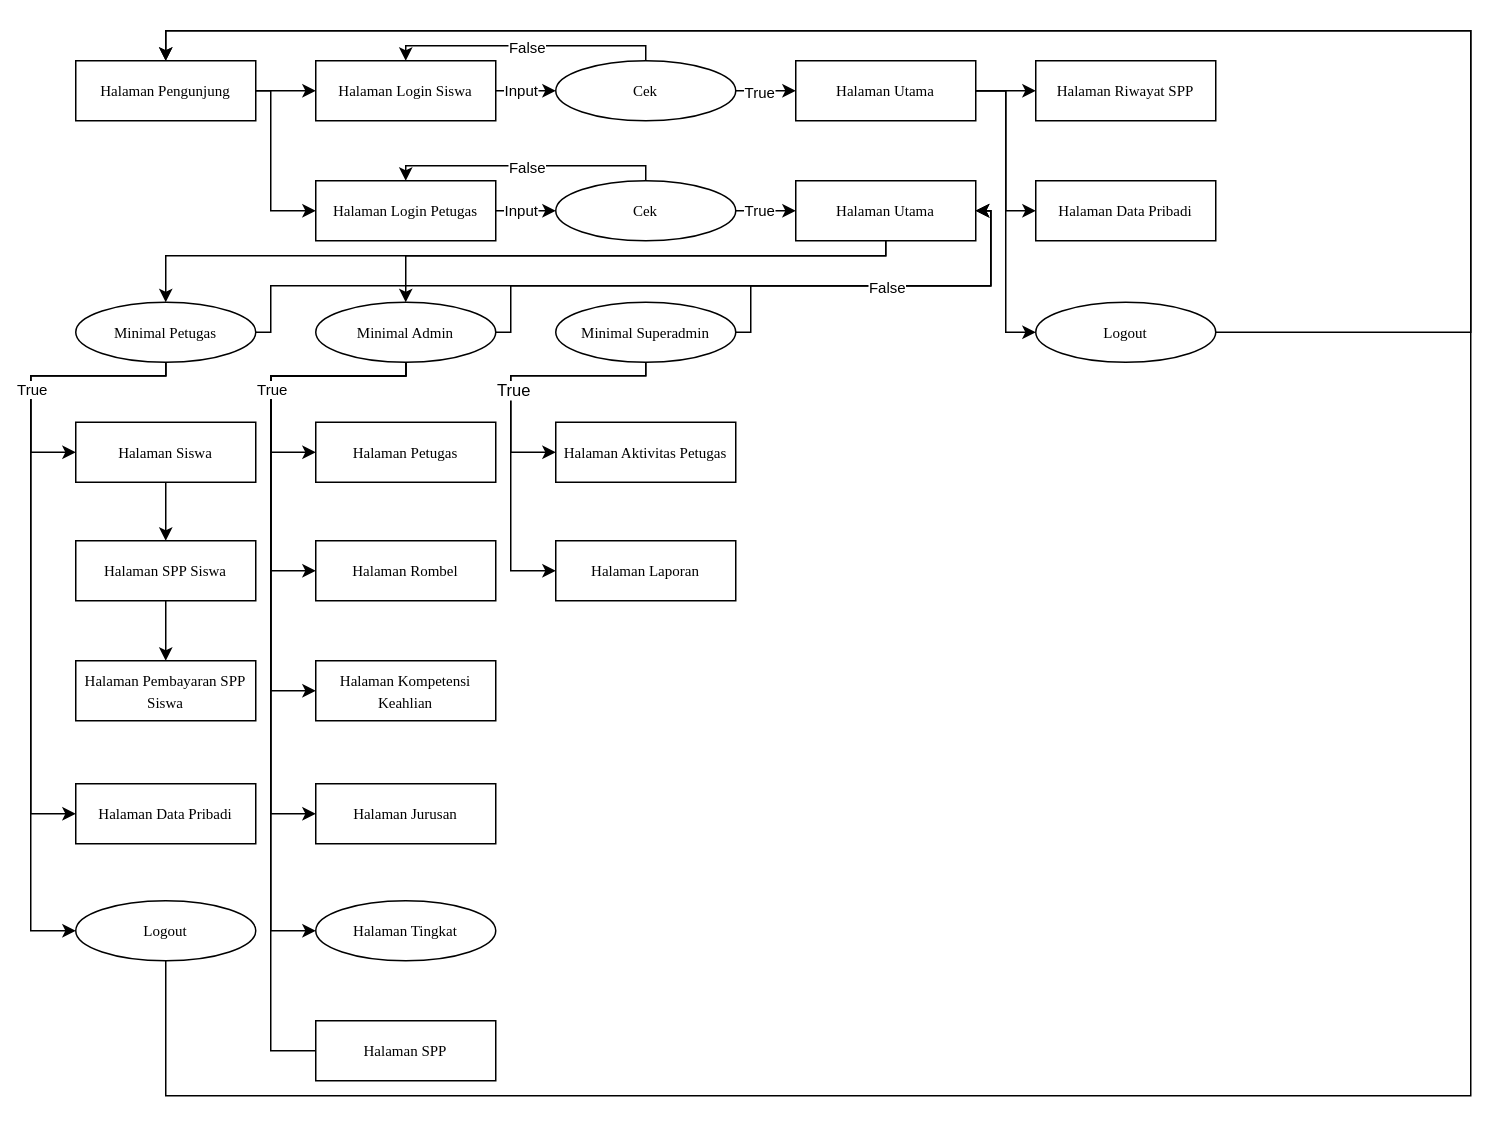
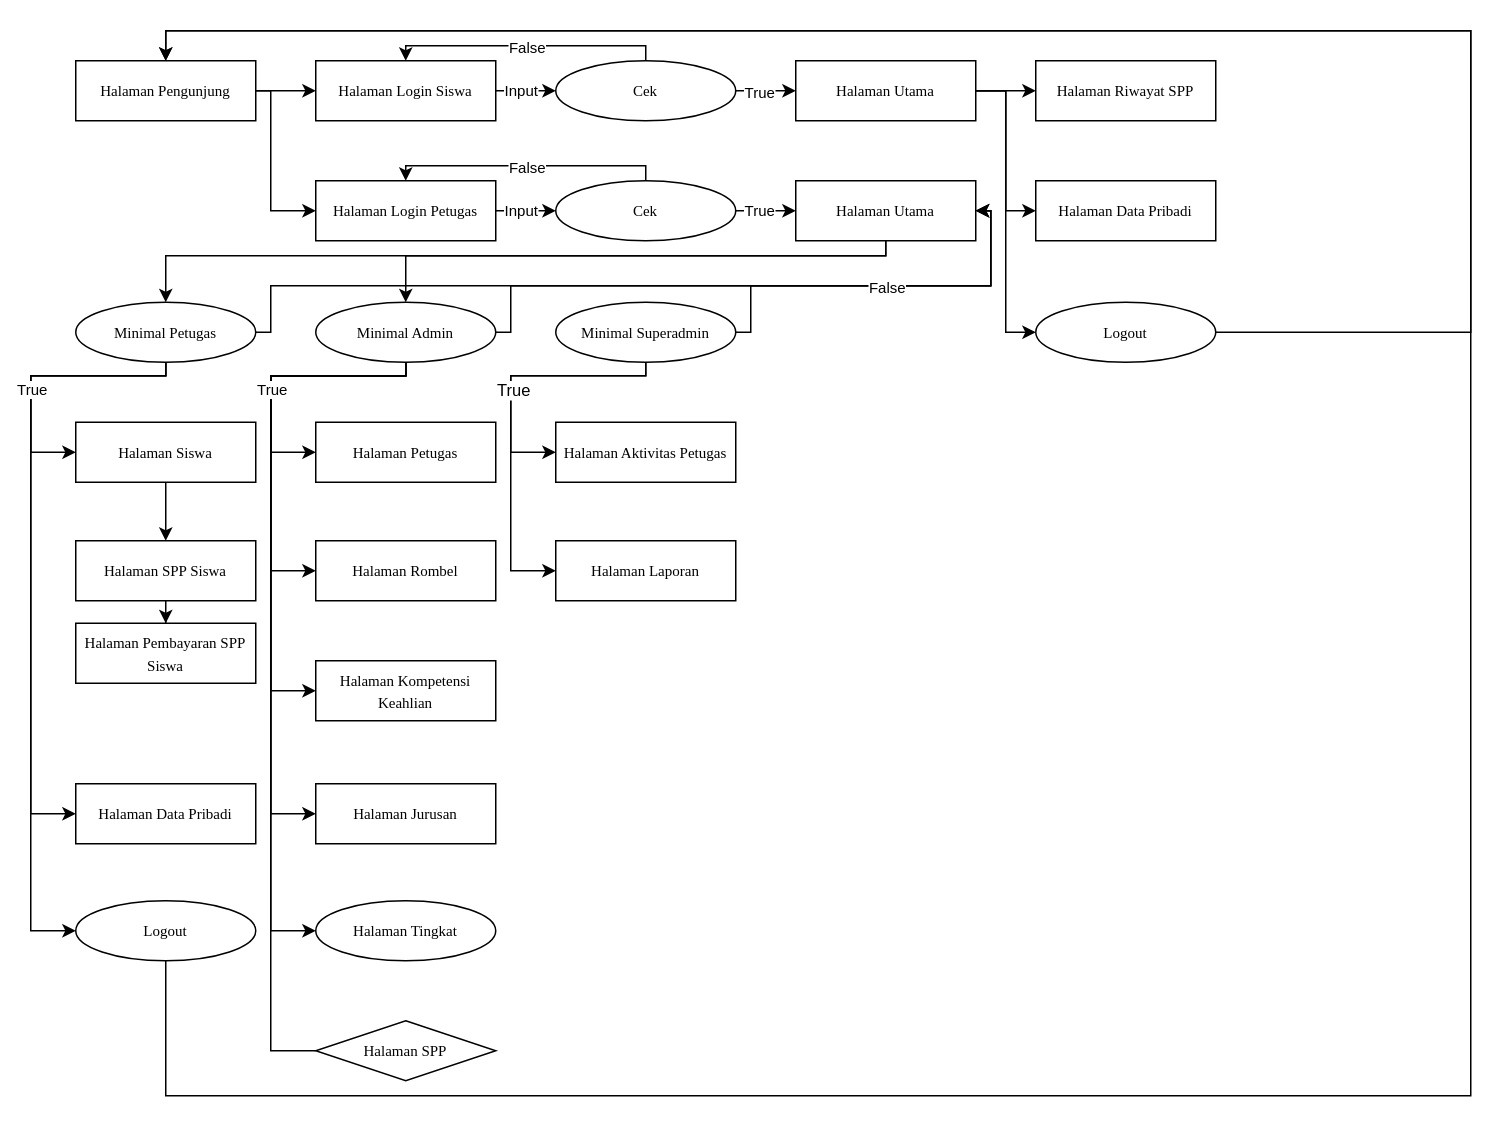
(166, 691) -> (166, 653)
(406, 1051) -> (406, 1051)
